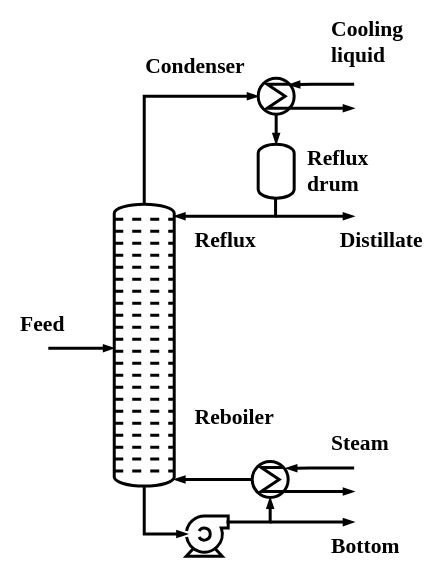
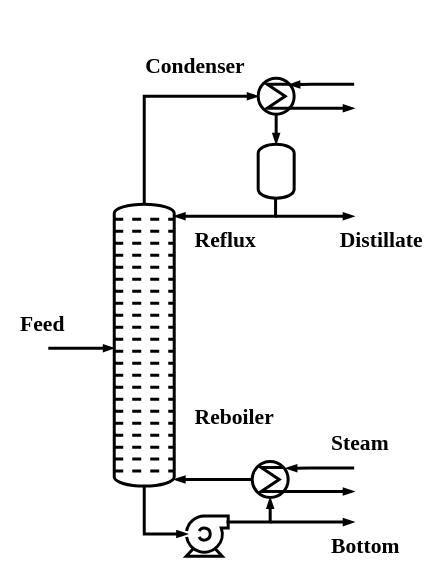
(372, 42) -> none
(345, 171) -> none
